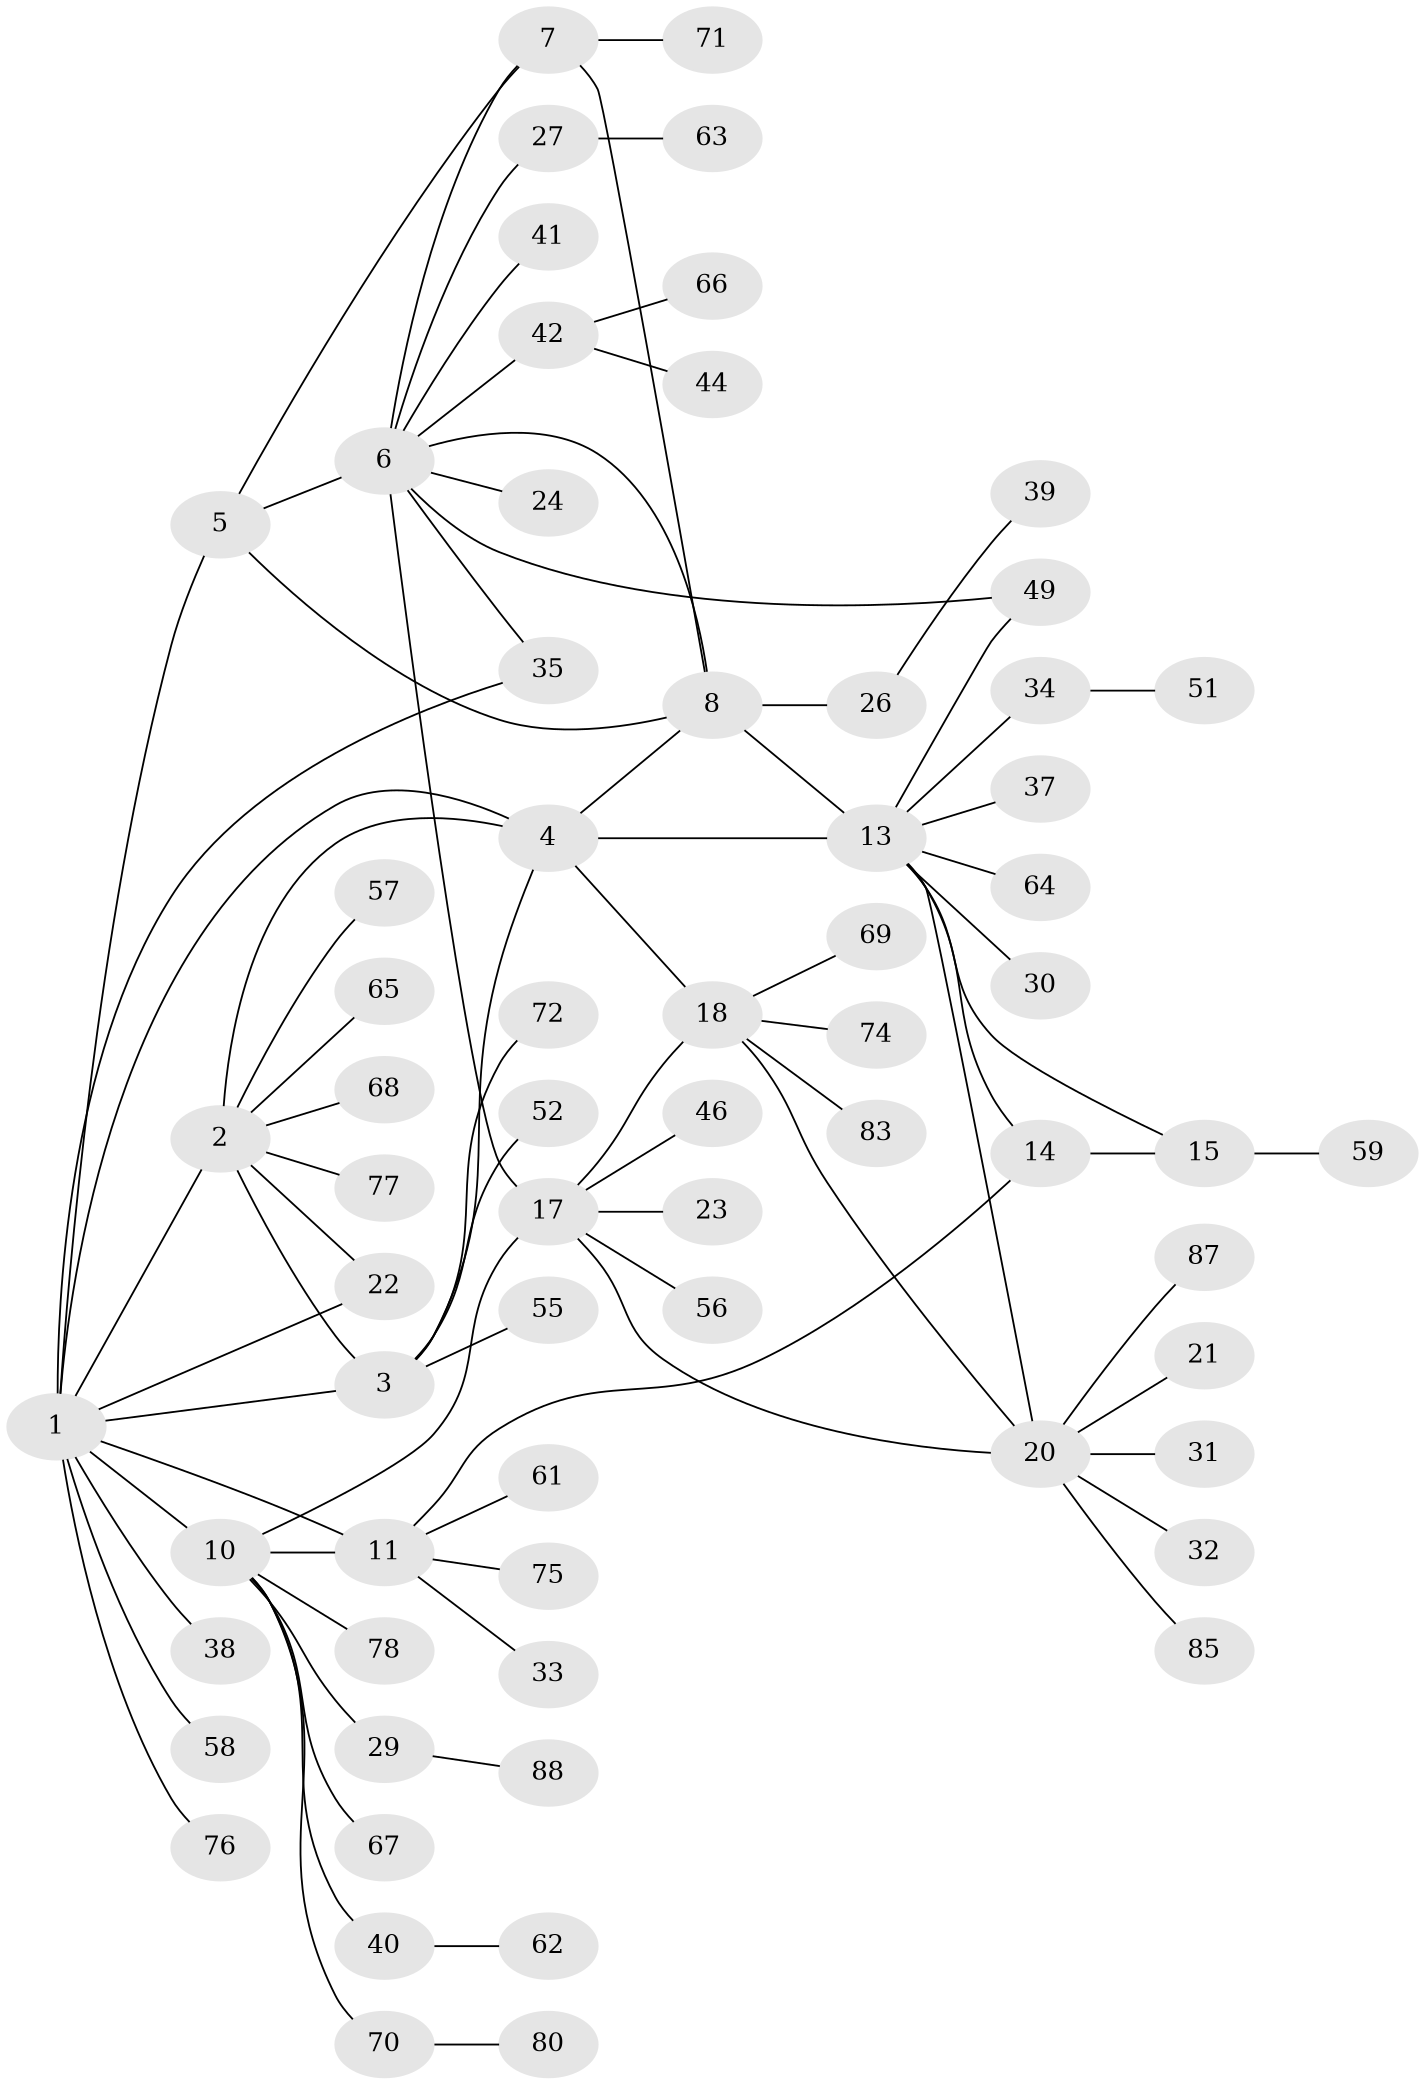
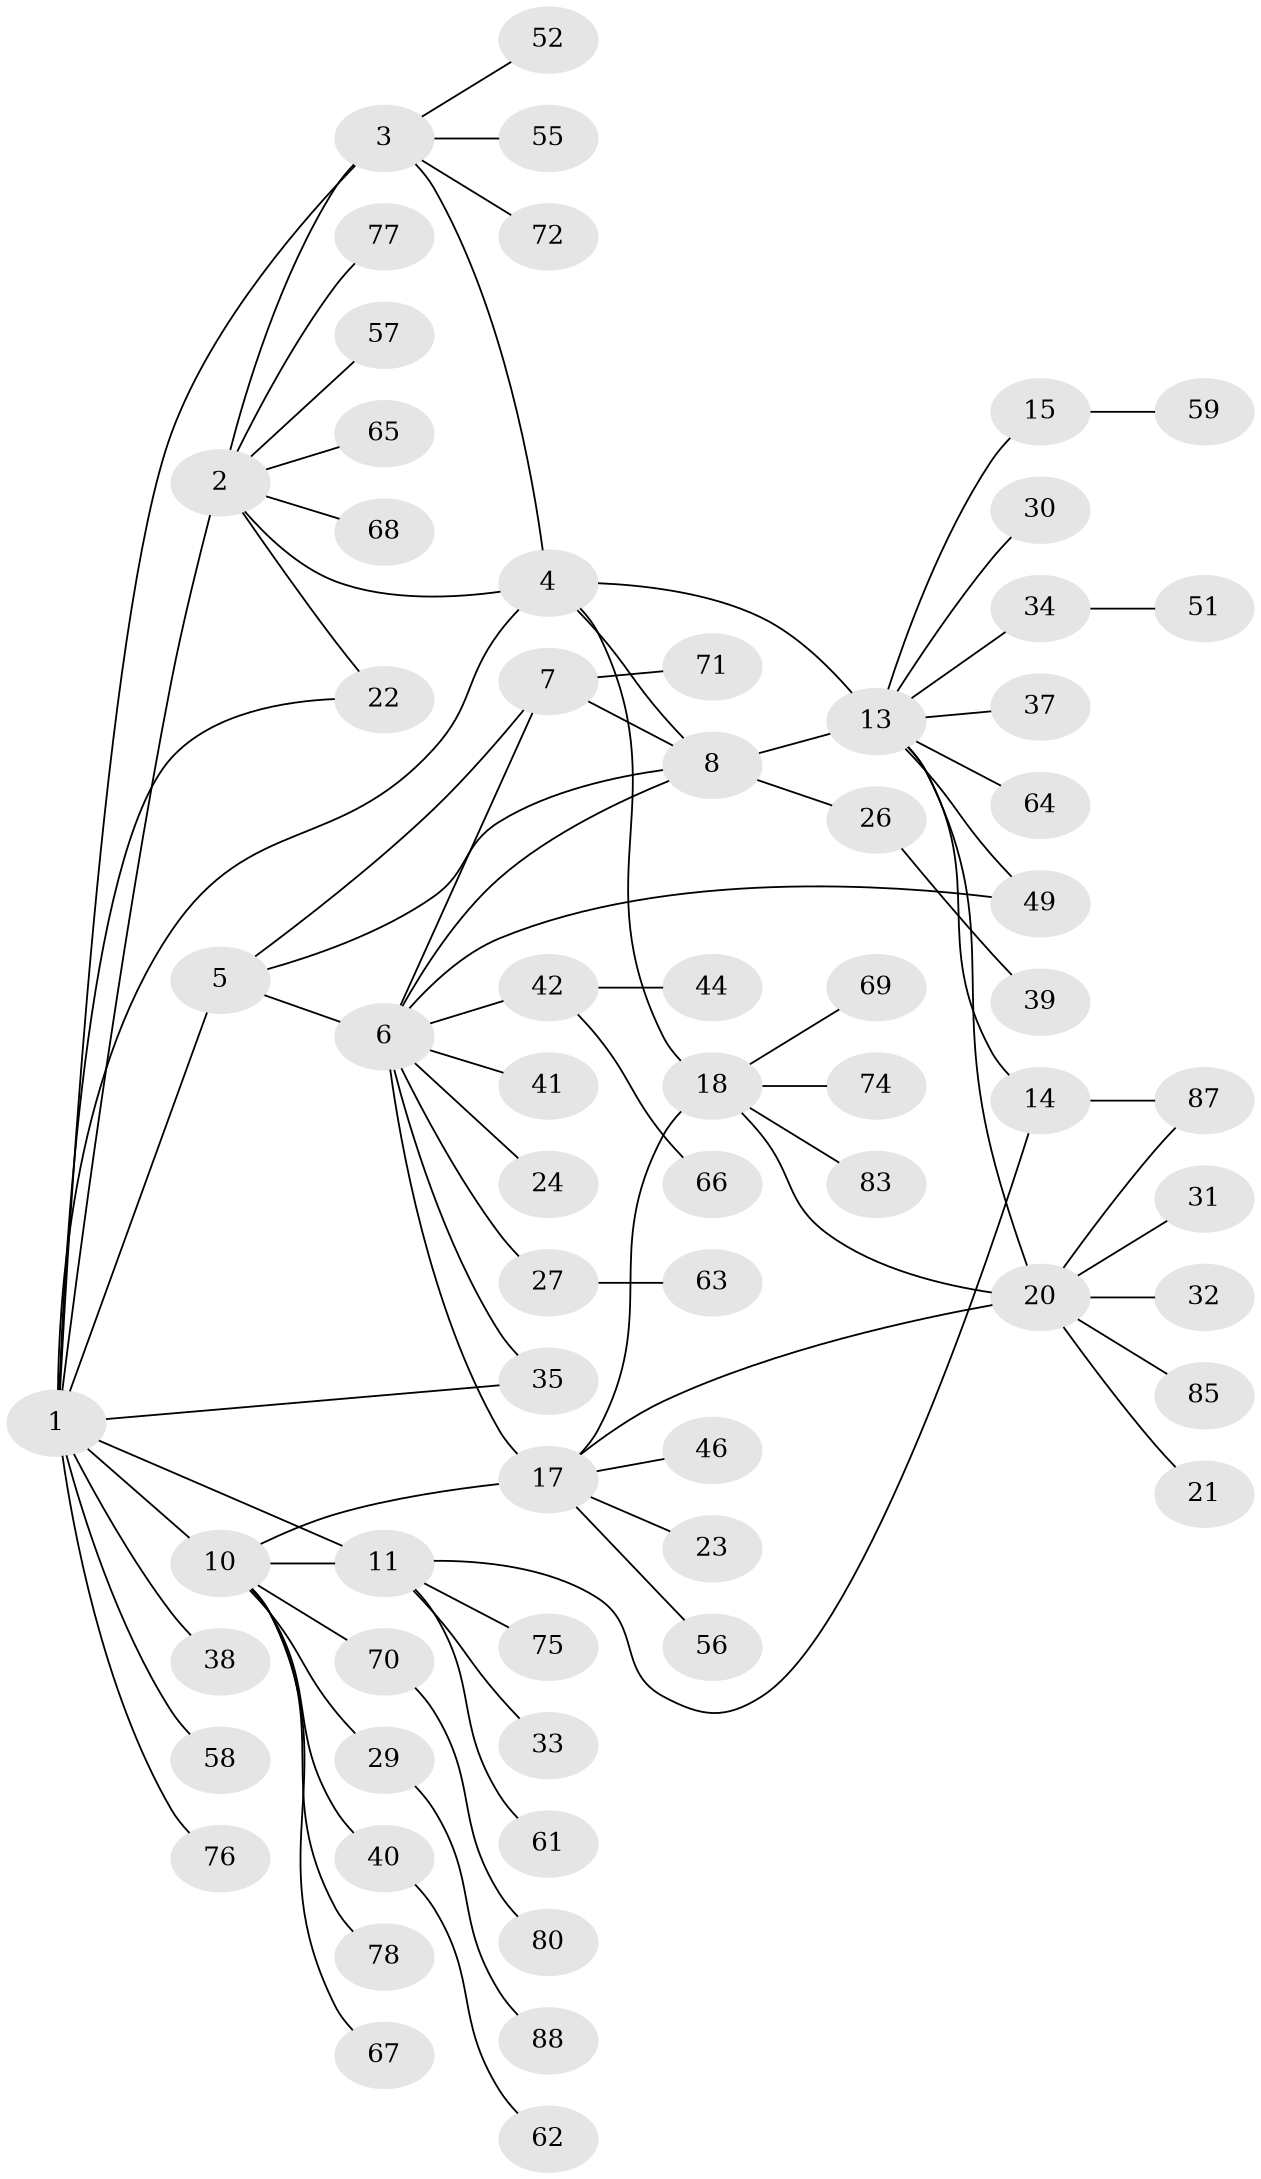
(1123, 1153) -> (1123, 1101)
